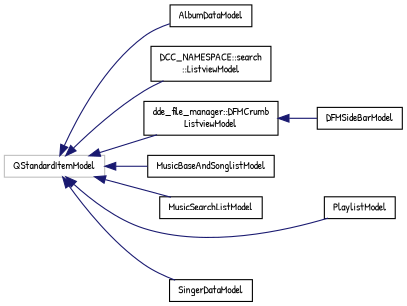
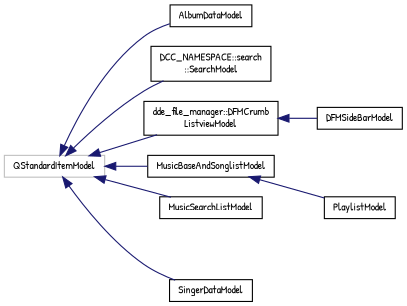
(211, 64) -> (211, 64)
(195, 237) -> (292, 189)
